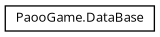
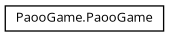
(80, 18) -> (84, 18)
